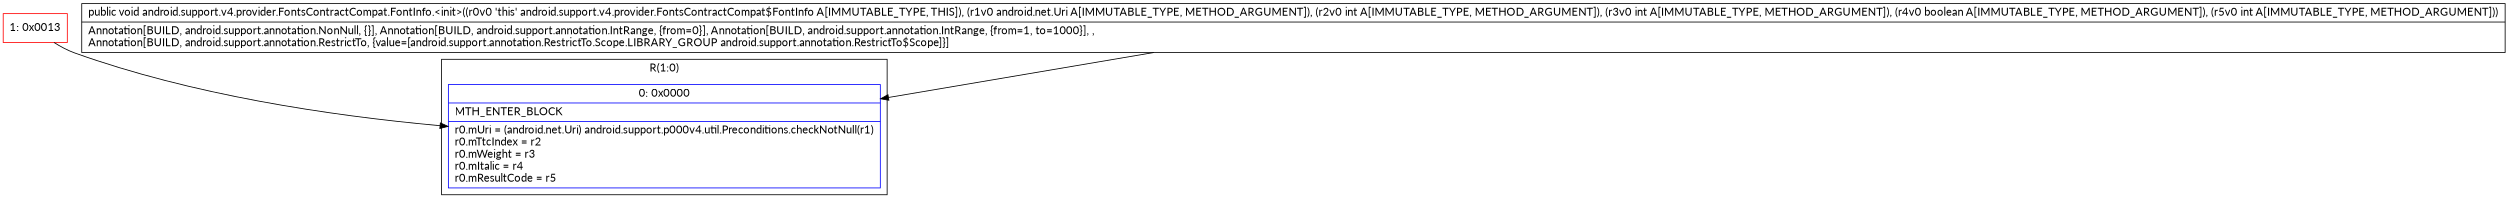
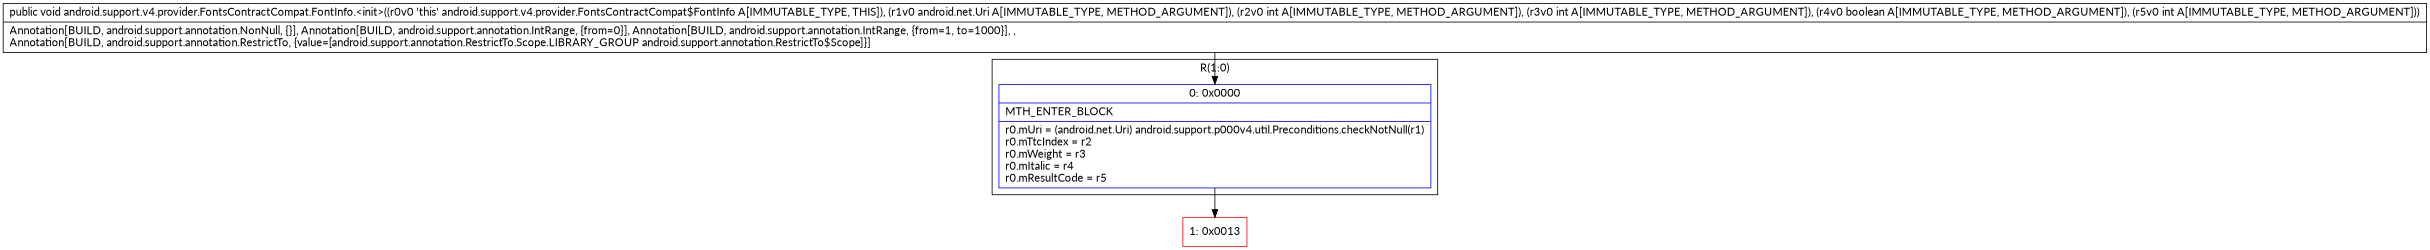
(244, 98) -> (1215, 200)
